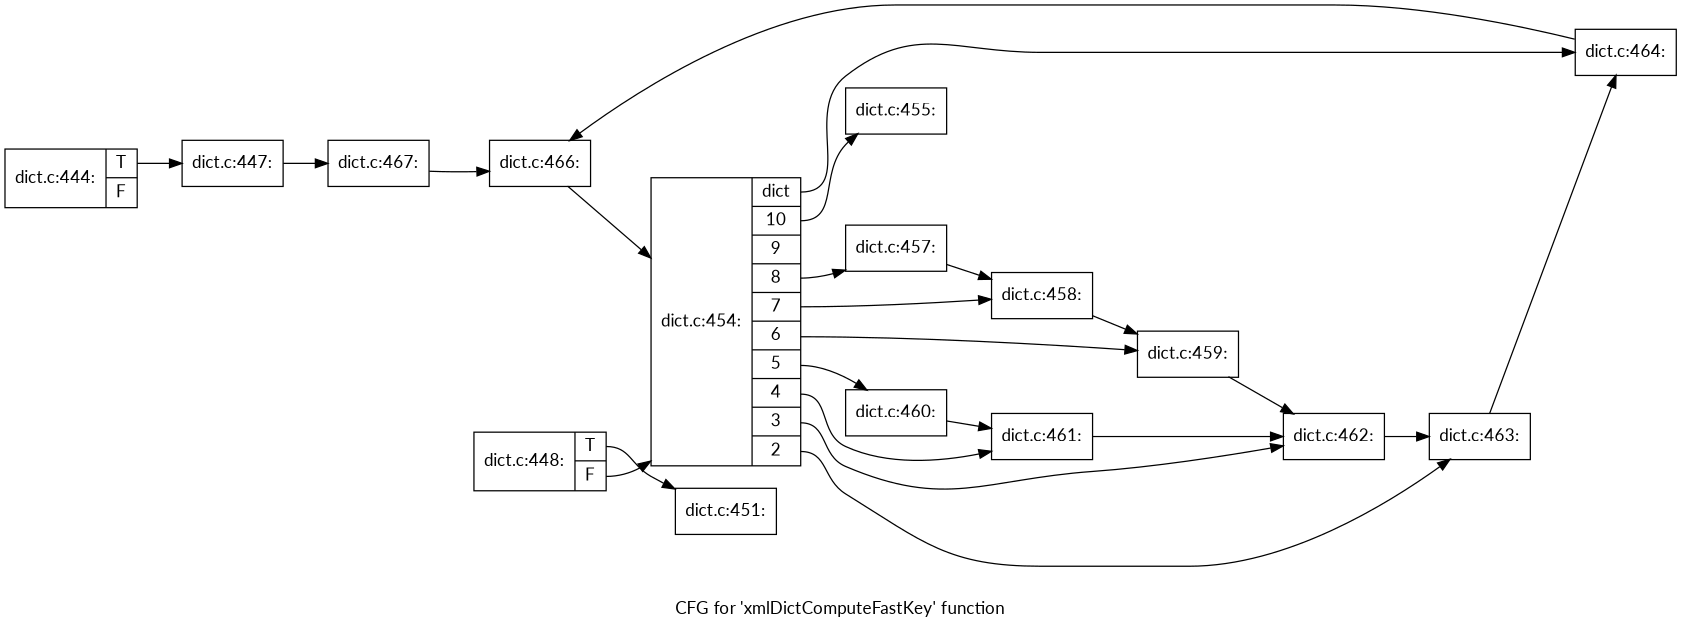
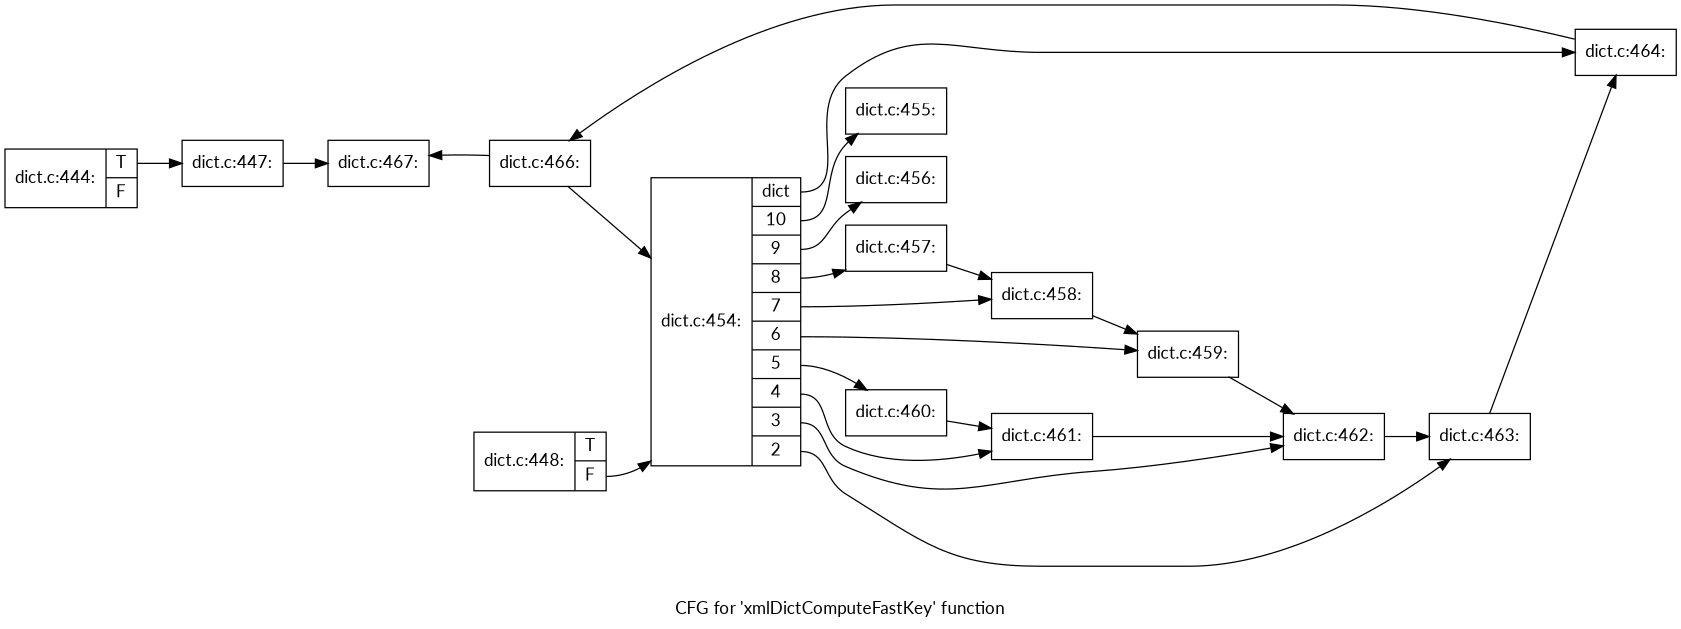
(453, 172) -> (466, 155)
none -> (896, 180)
(726, 511) -> none
